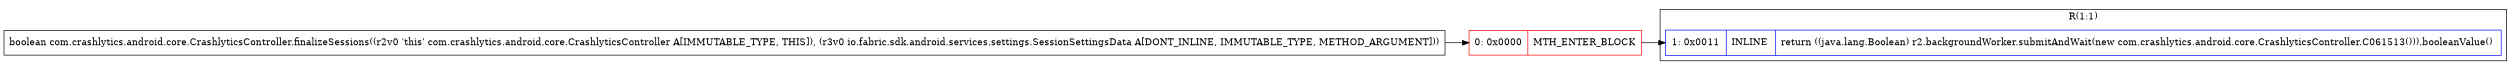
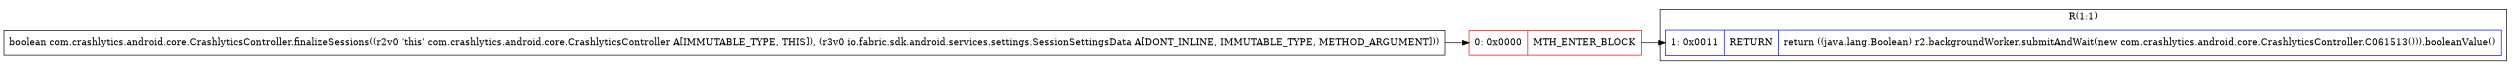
(1750, 42) -> (1751, 42)
